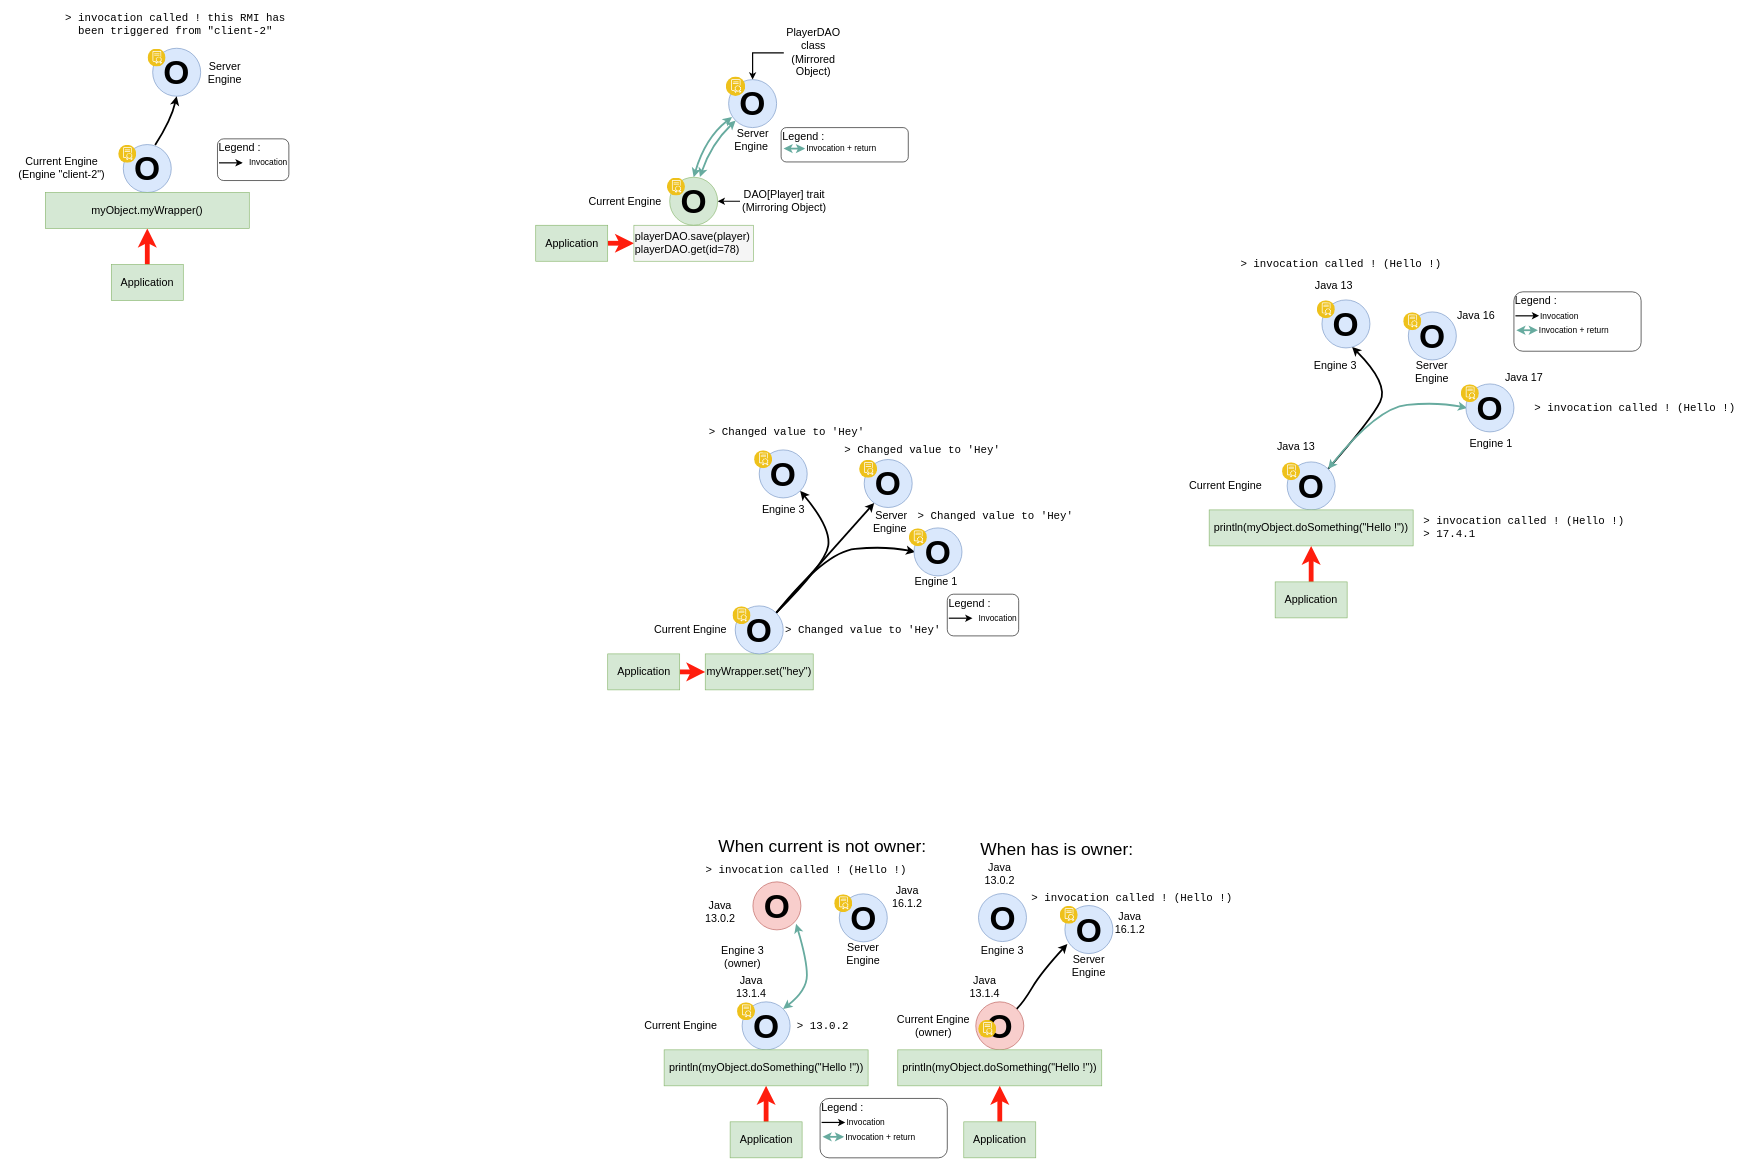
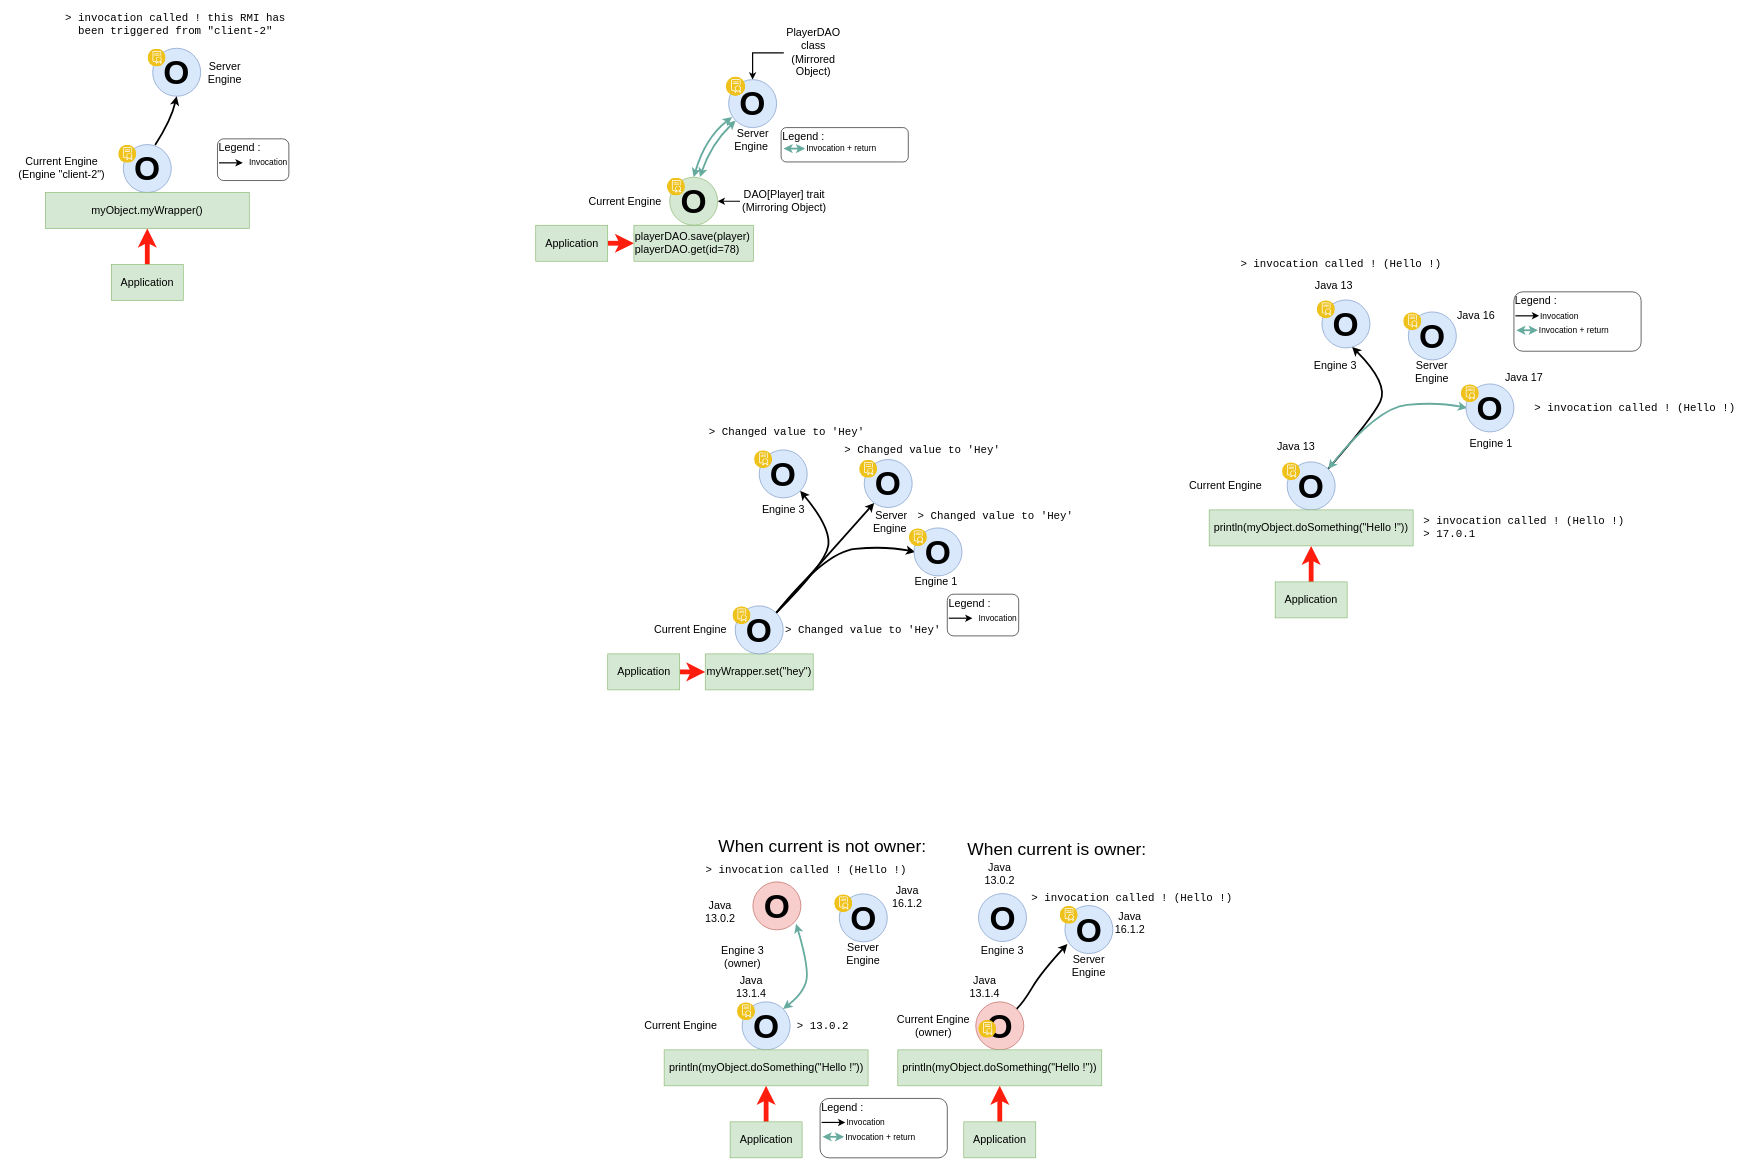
(694, 243) -> (694, 243)
(1524, 528) -> (1524, 528)
(1060, 849) -> (1060, 849)
